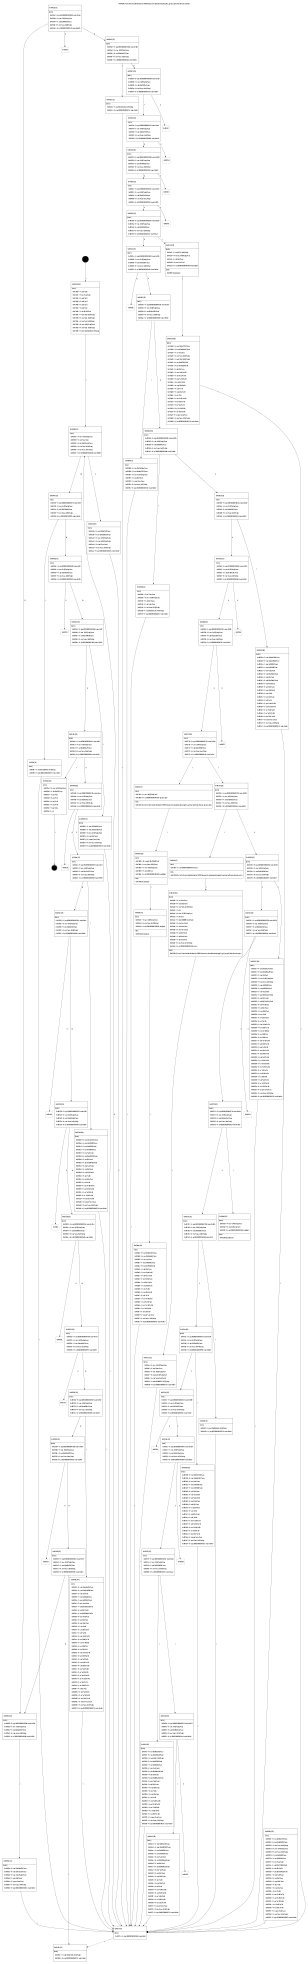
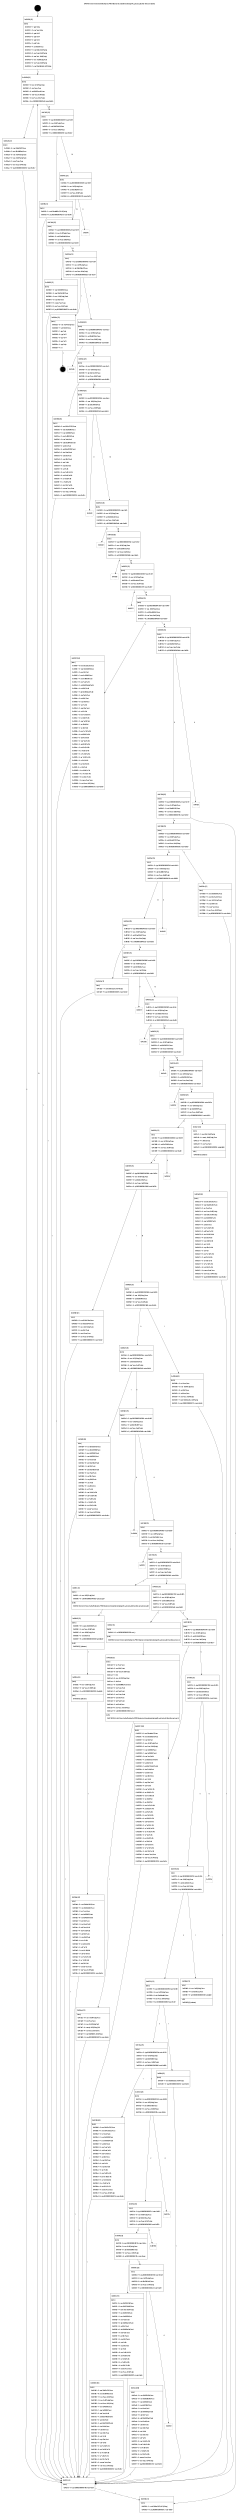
(24, 862) -> (168, 852)
